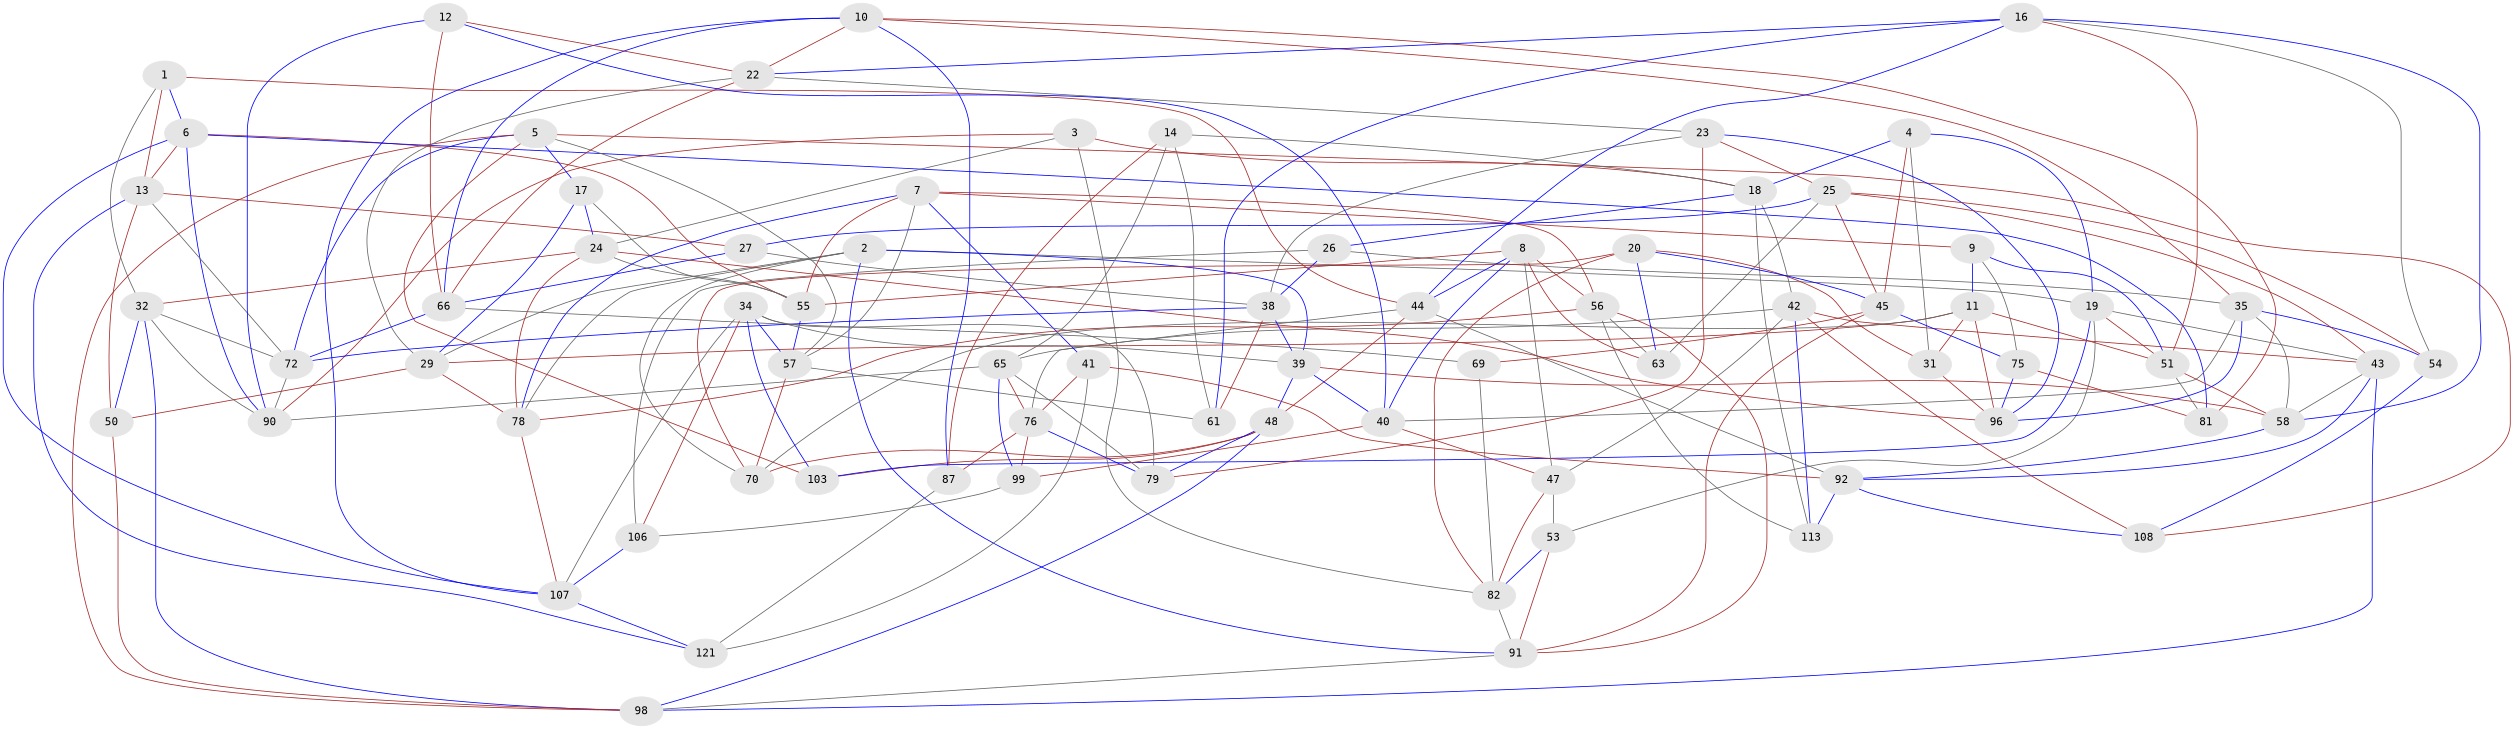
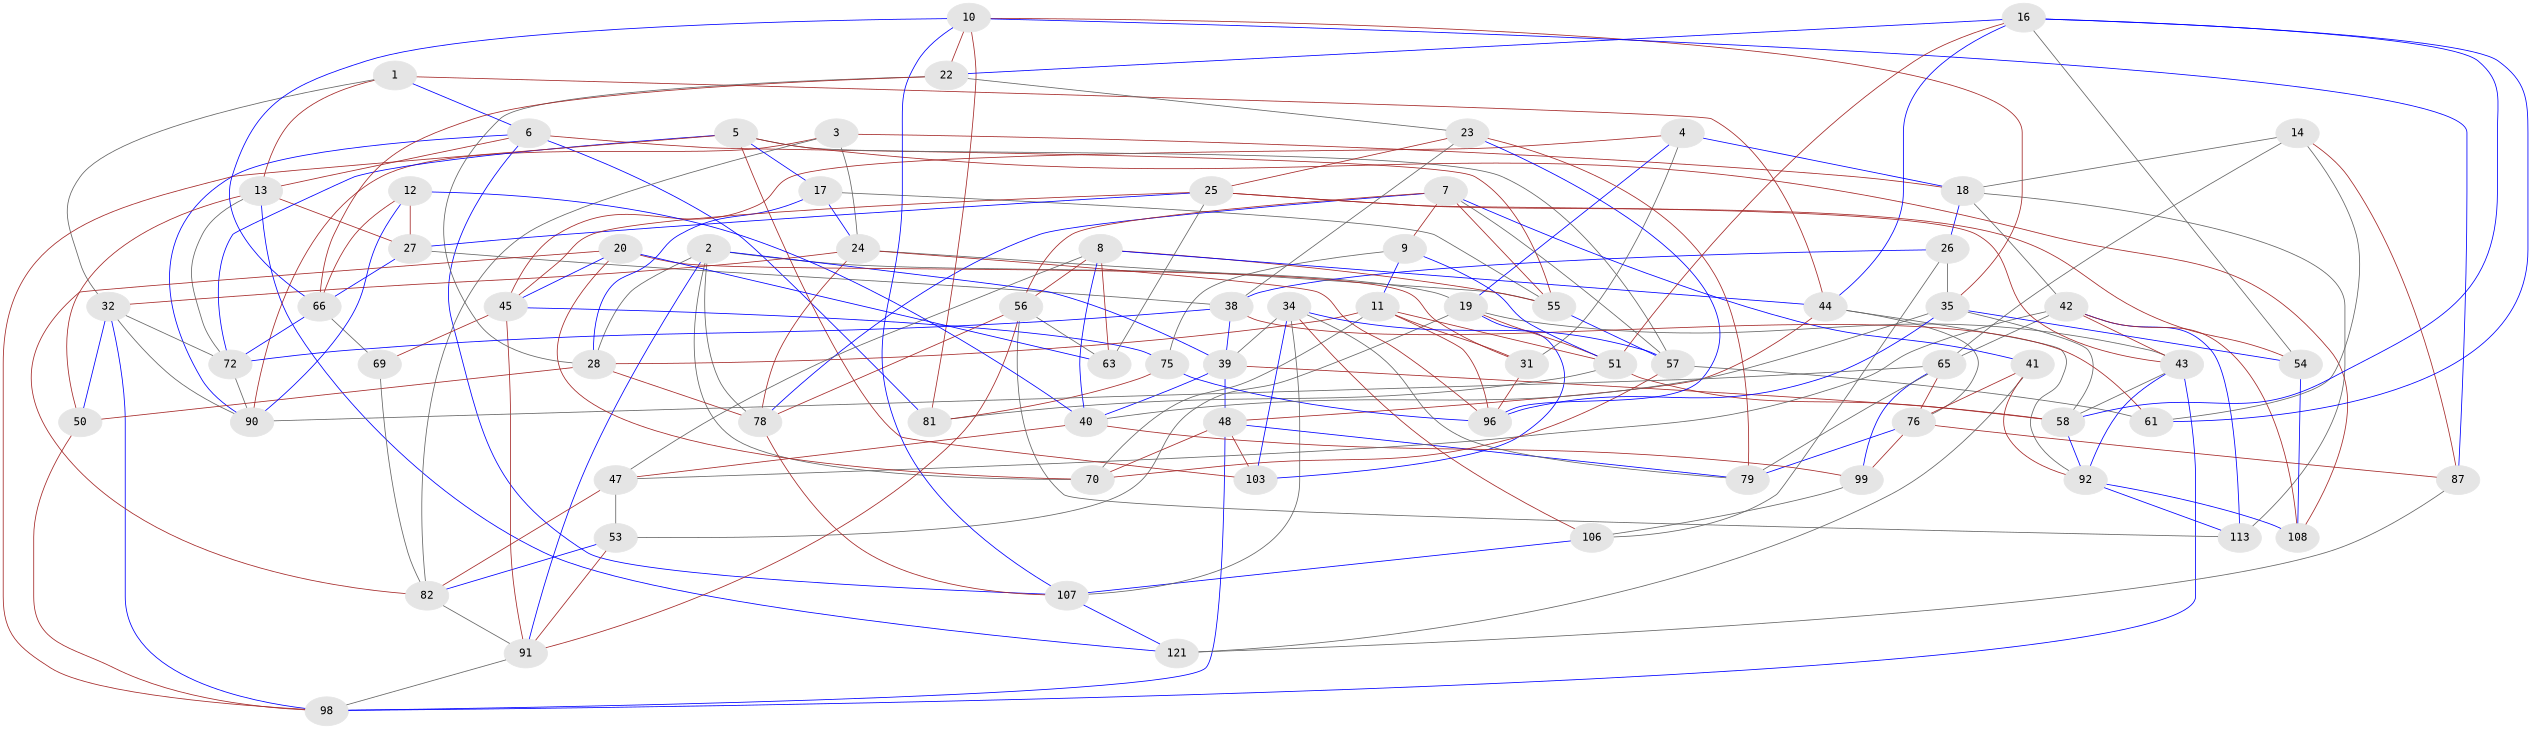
(606, 48) -> (410, 220)
(427, 364) -> (594, 364)
